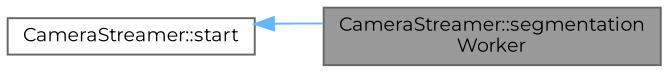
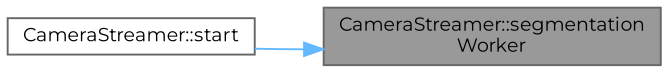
(299, 23) -> (279, 49)
